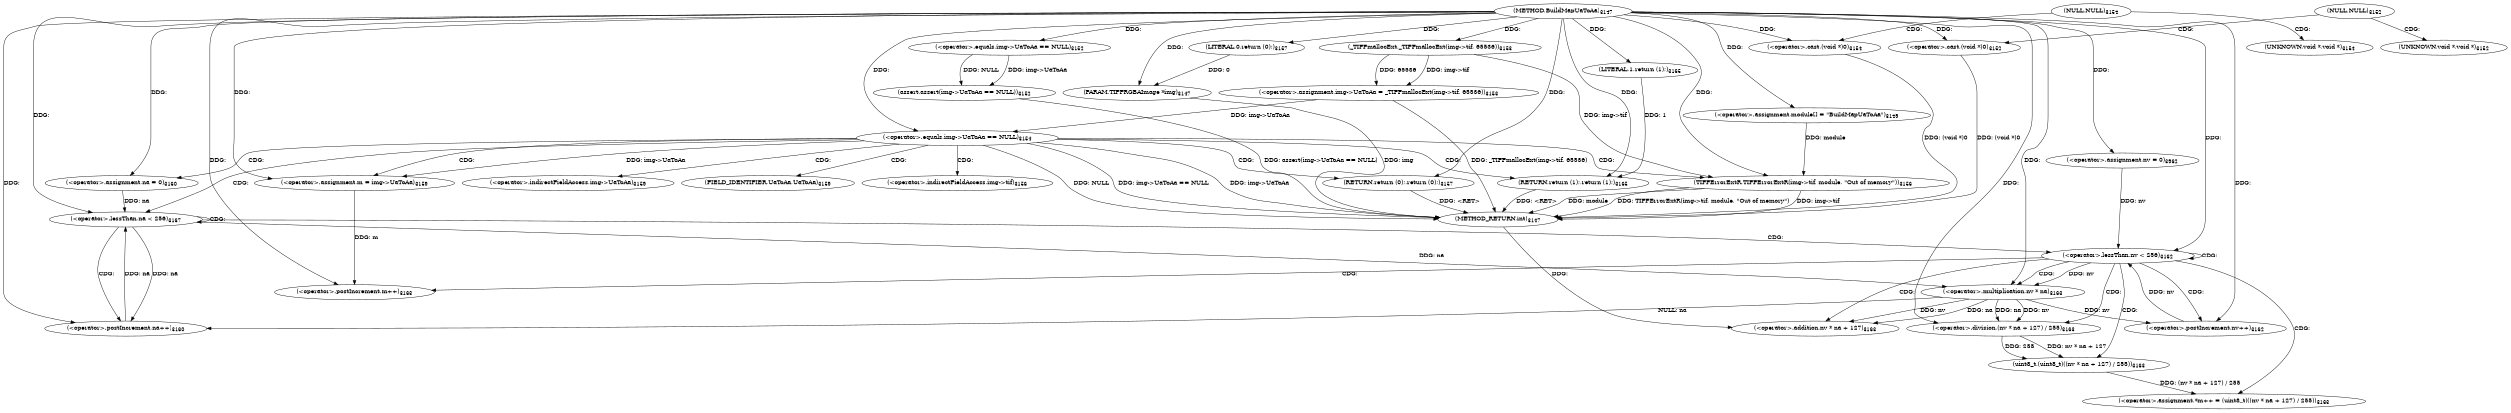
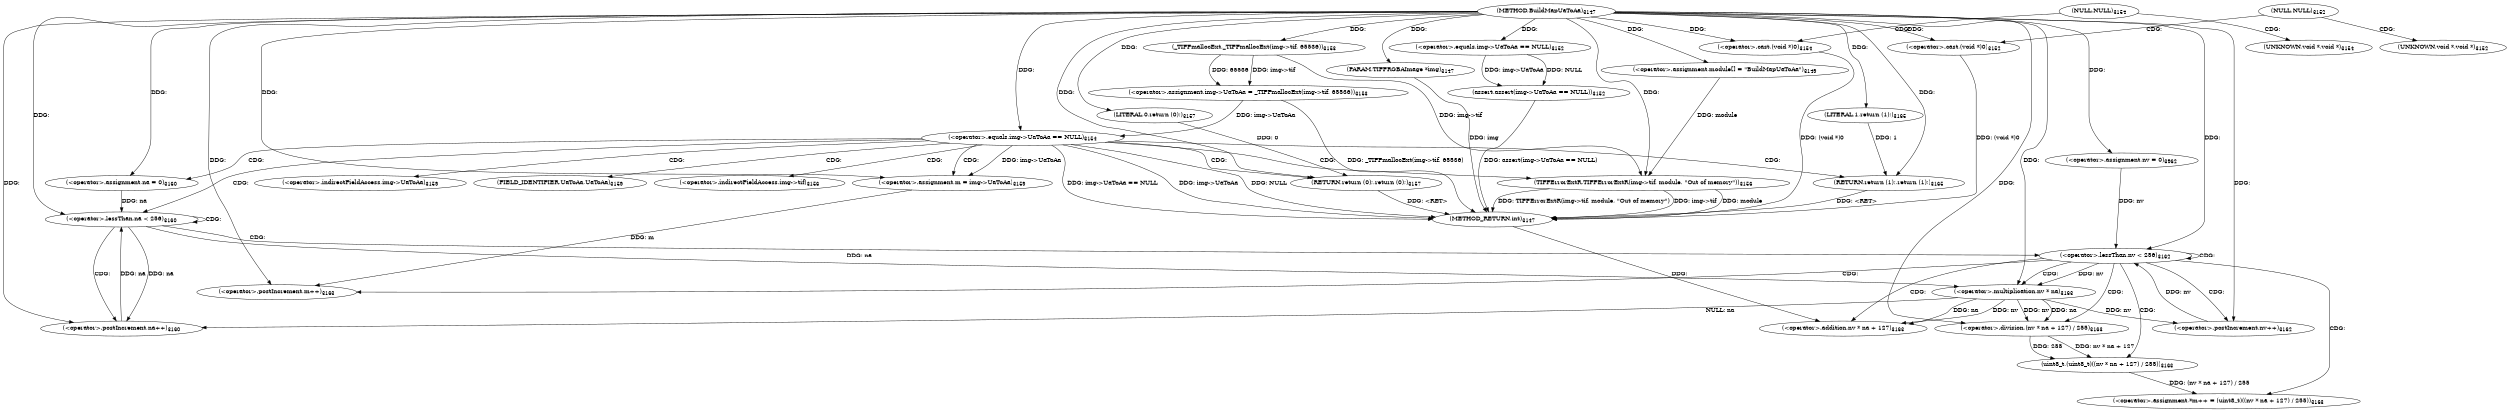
(1194, 69) -> (1265, 148)
(175, 219) -> (171, 219)
